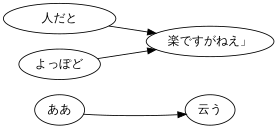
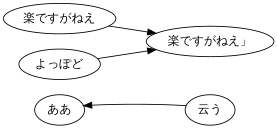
(60, 19) -> (60, 19)
(130, 116) -> (139, 104)
